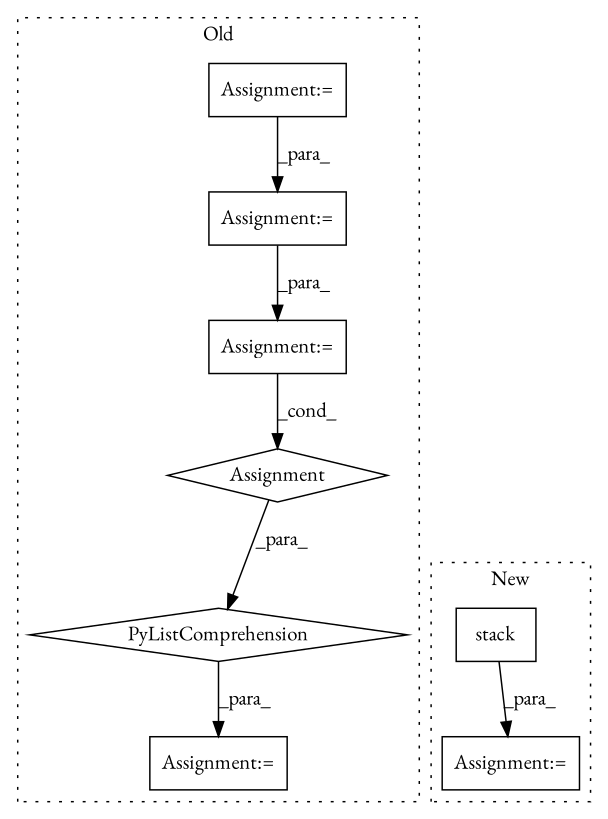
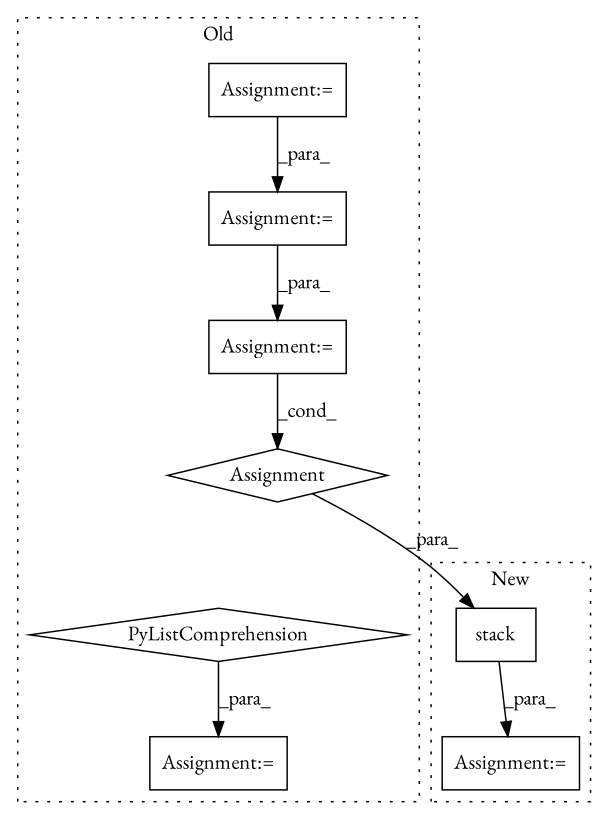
(251, 548) -> (392, 539)
